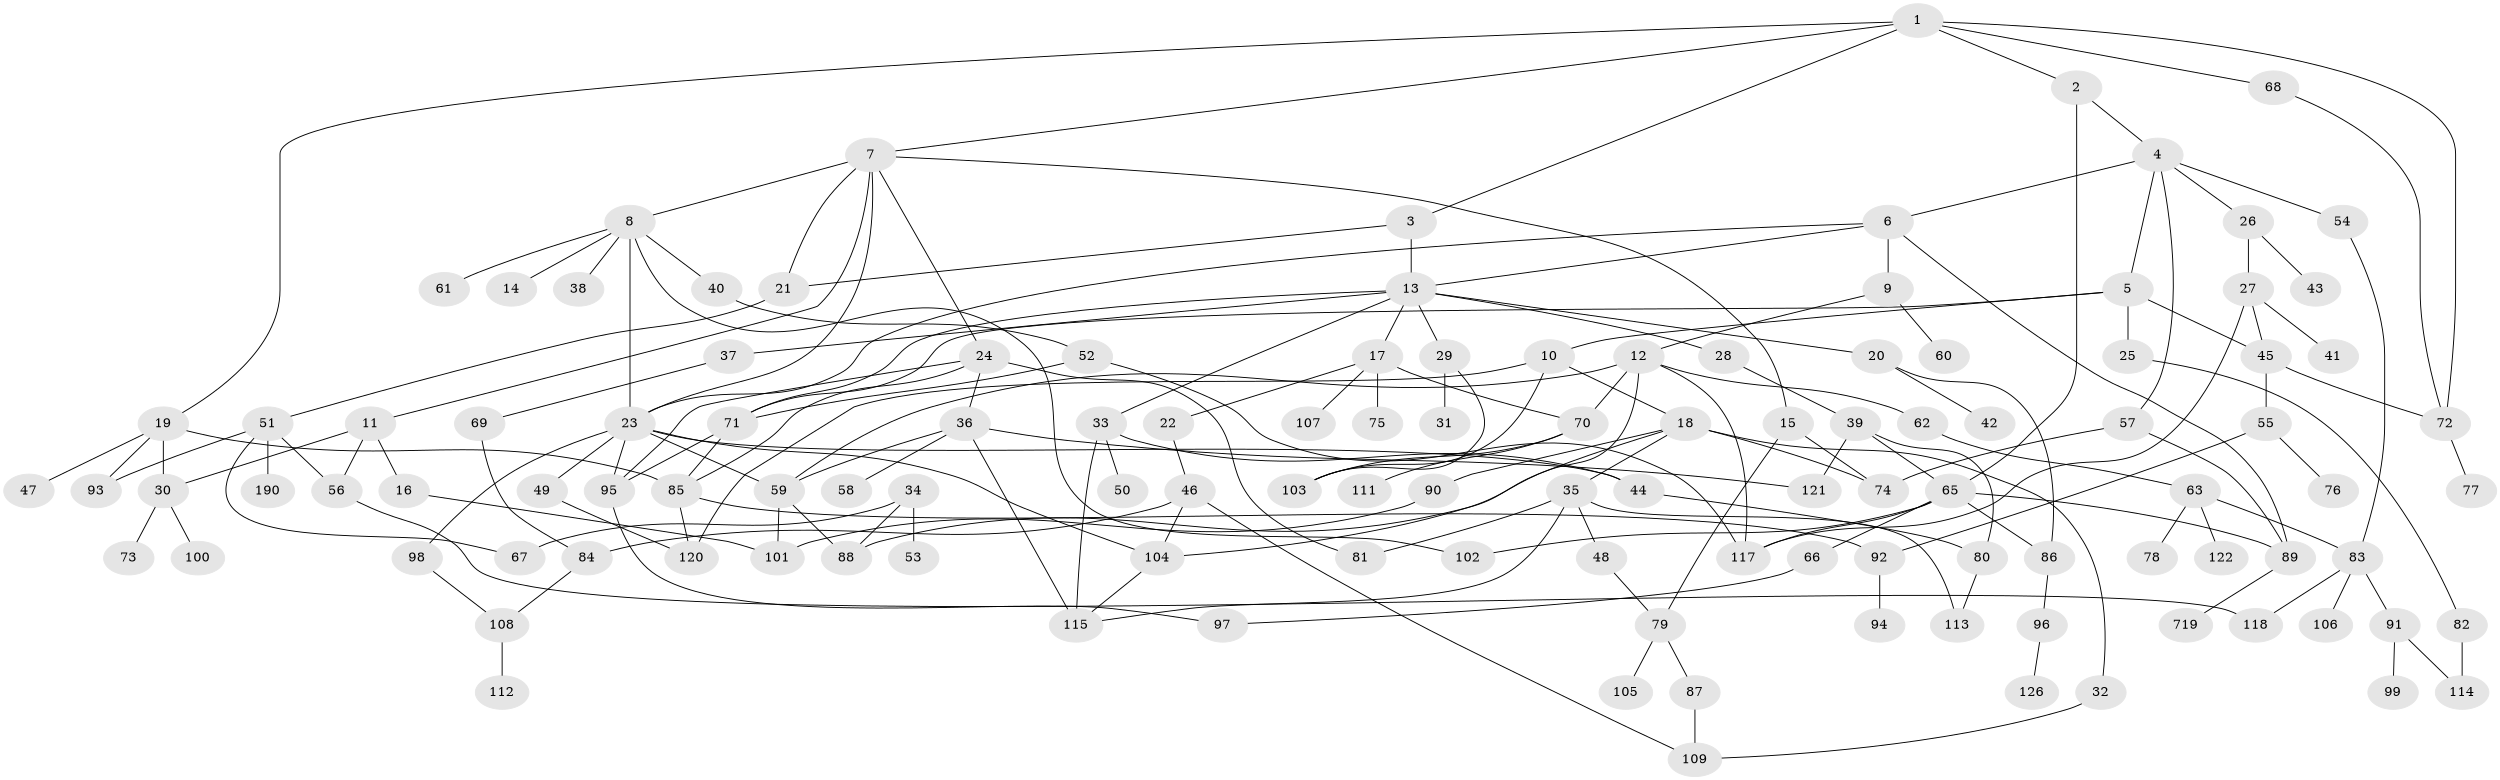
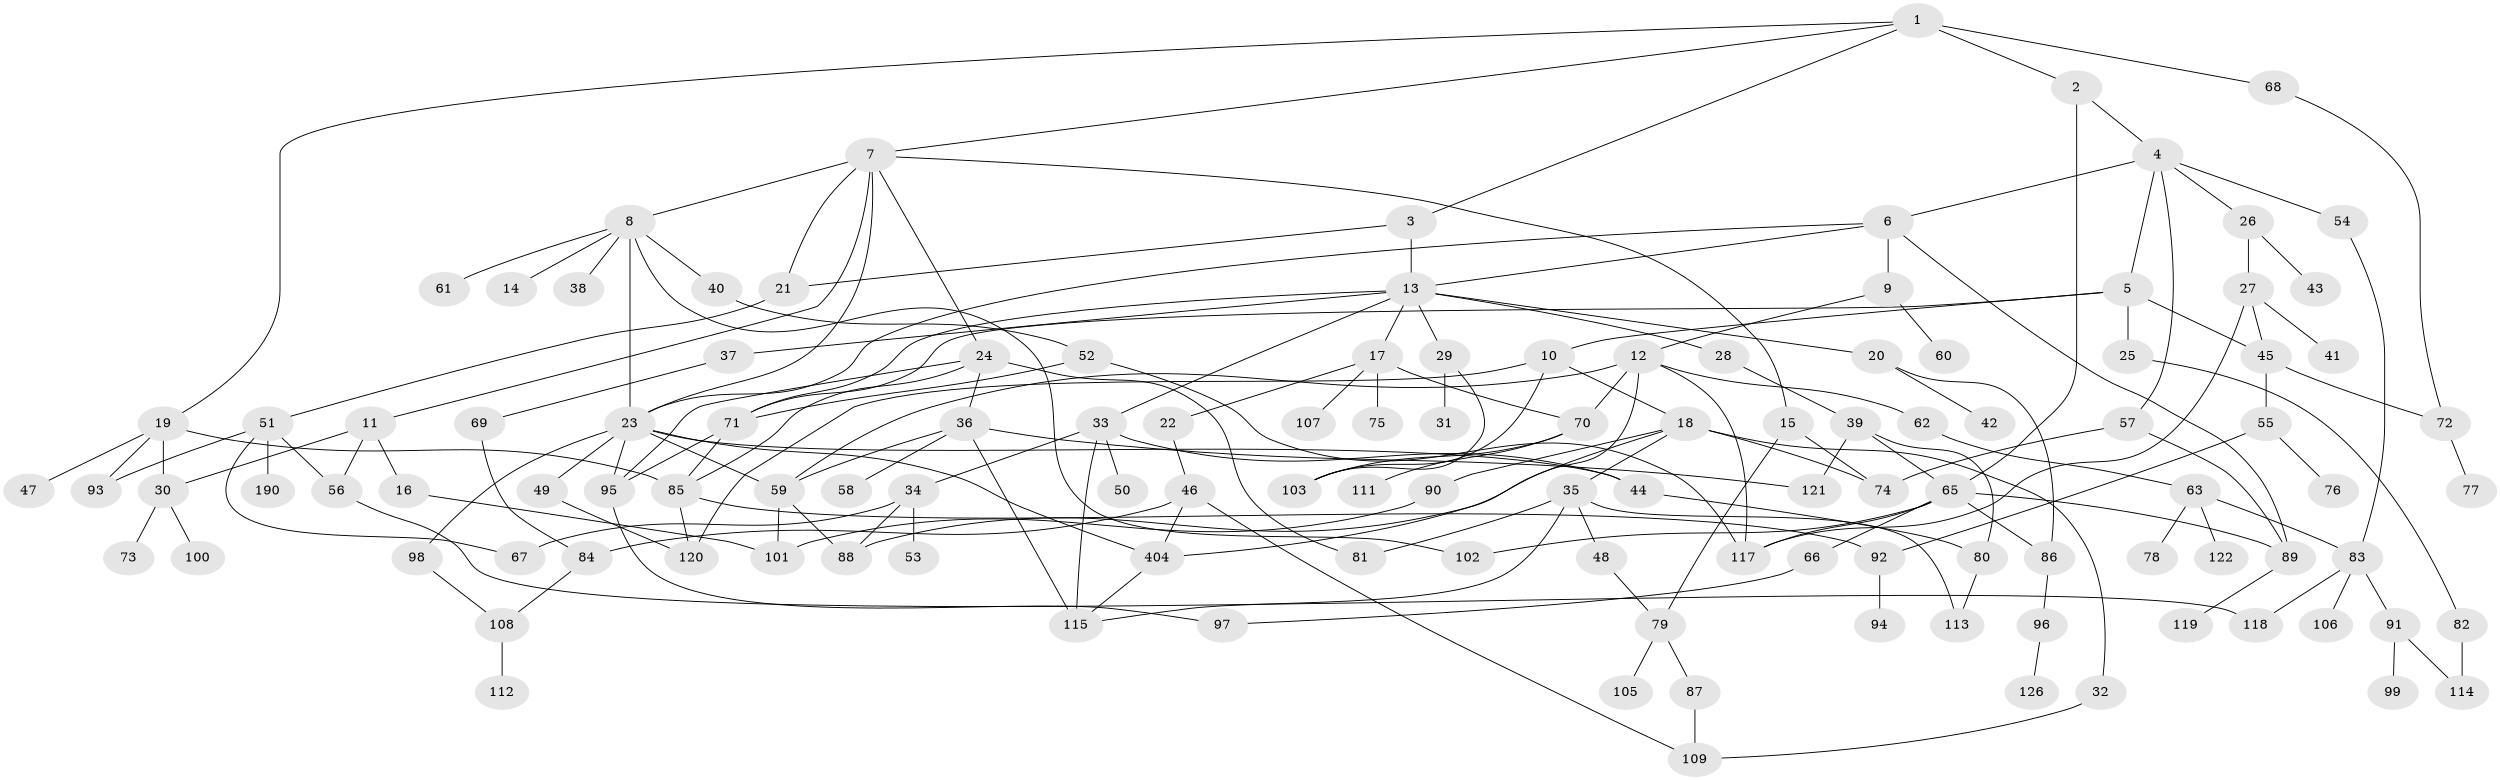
(2341, 73) -> none
none -> (1007, 457)
(1157, 558) -> (1157, 558)
(2186, 625) -> (2186, 625)
